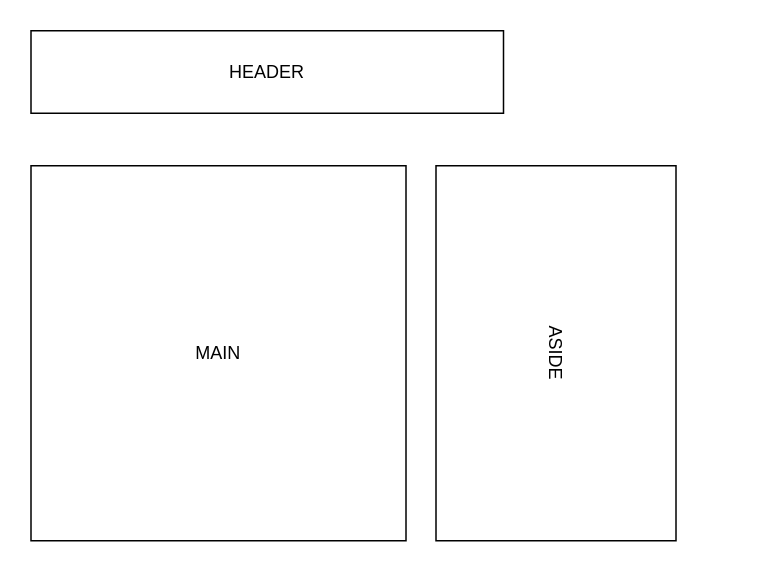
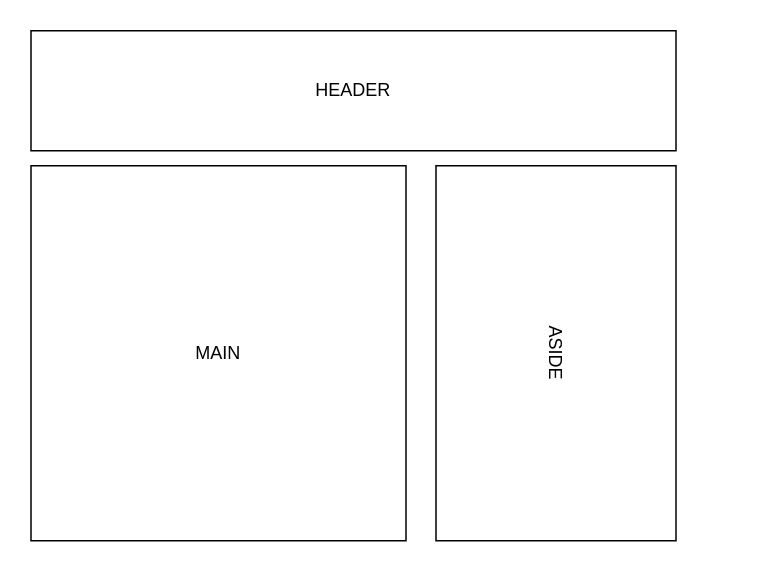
(267, 72) -> (353, 91)
